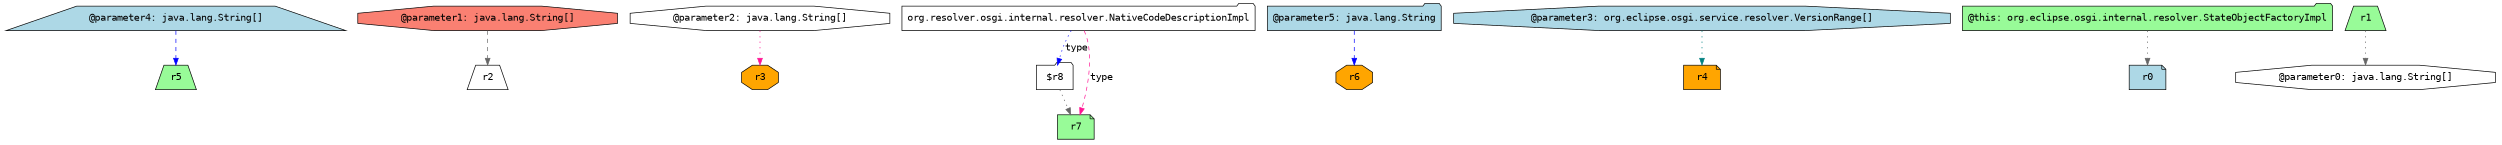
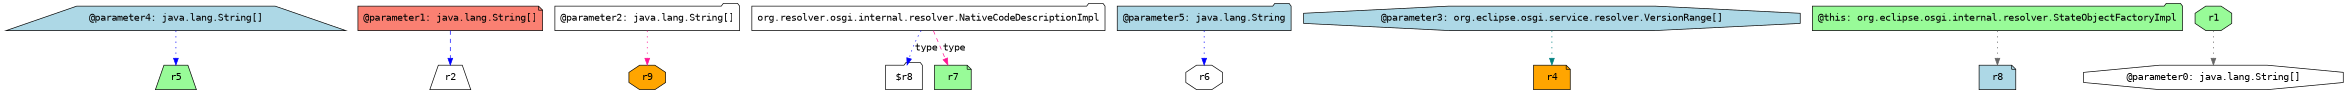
(488, 18) -> (450, 18)
(760, 18) -> (647, 18)
(2366, 18) -> (2213, 18)
(176, 44) -> (176, 44)
(488, 44) -> (450, 44)
(1354, 44) -> (1204, 44)
(760, 77) -> (647, 77)
(1354, 77) -> (1204, 77)
(2148, 77) -> (1997, 77)
(1064, 99) -> none
